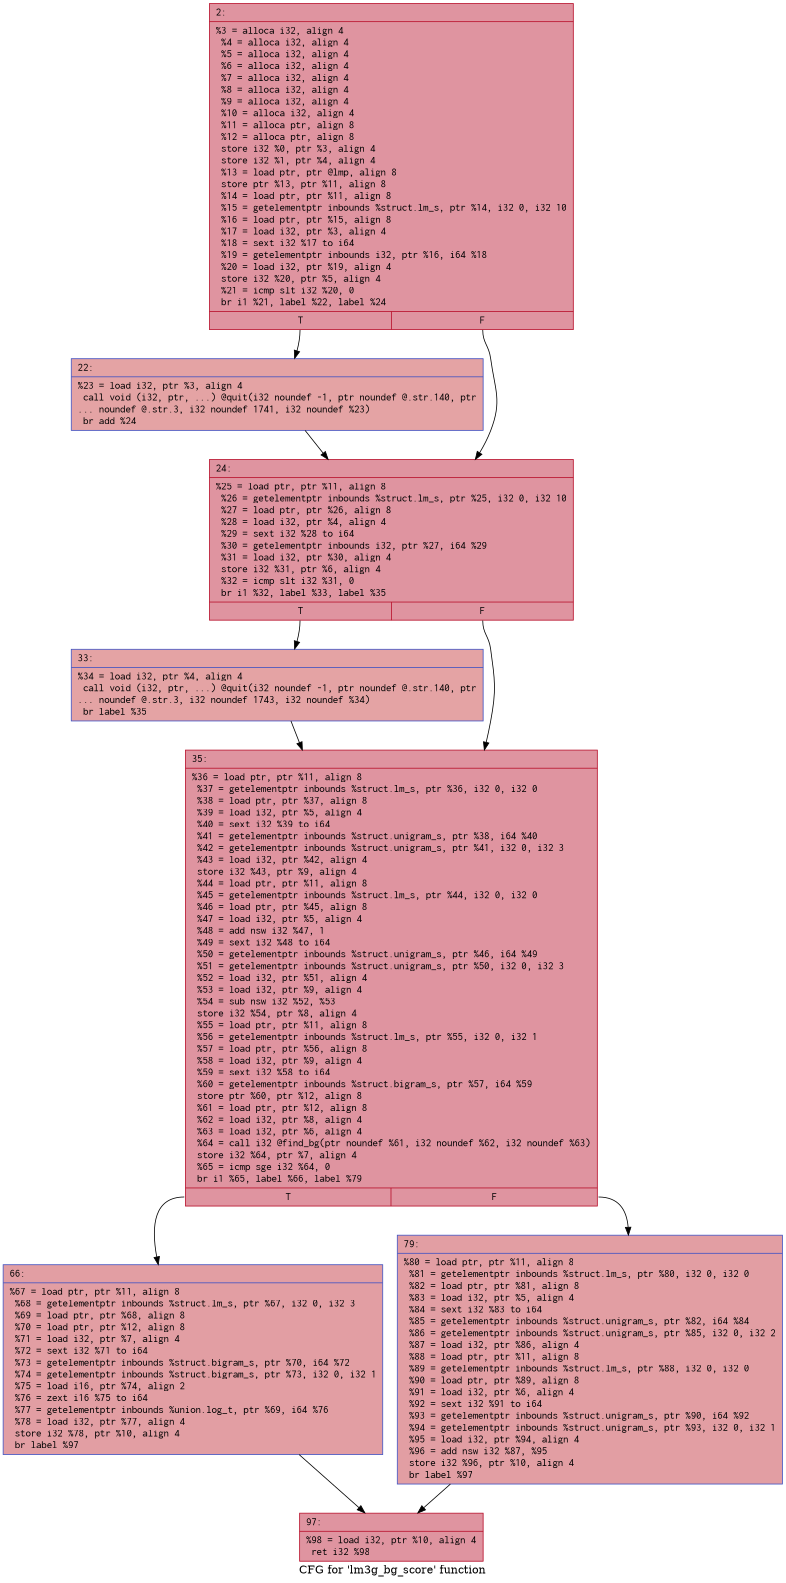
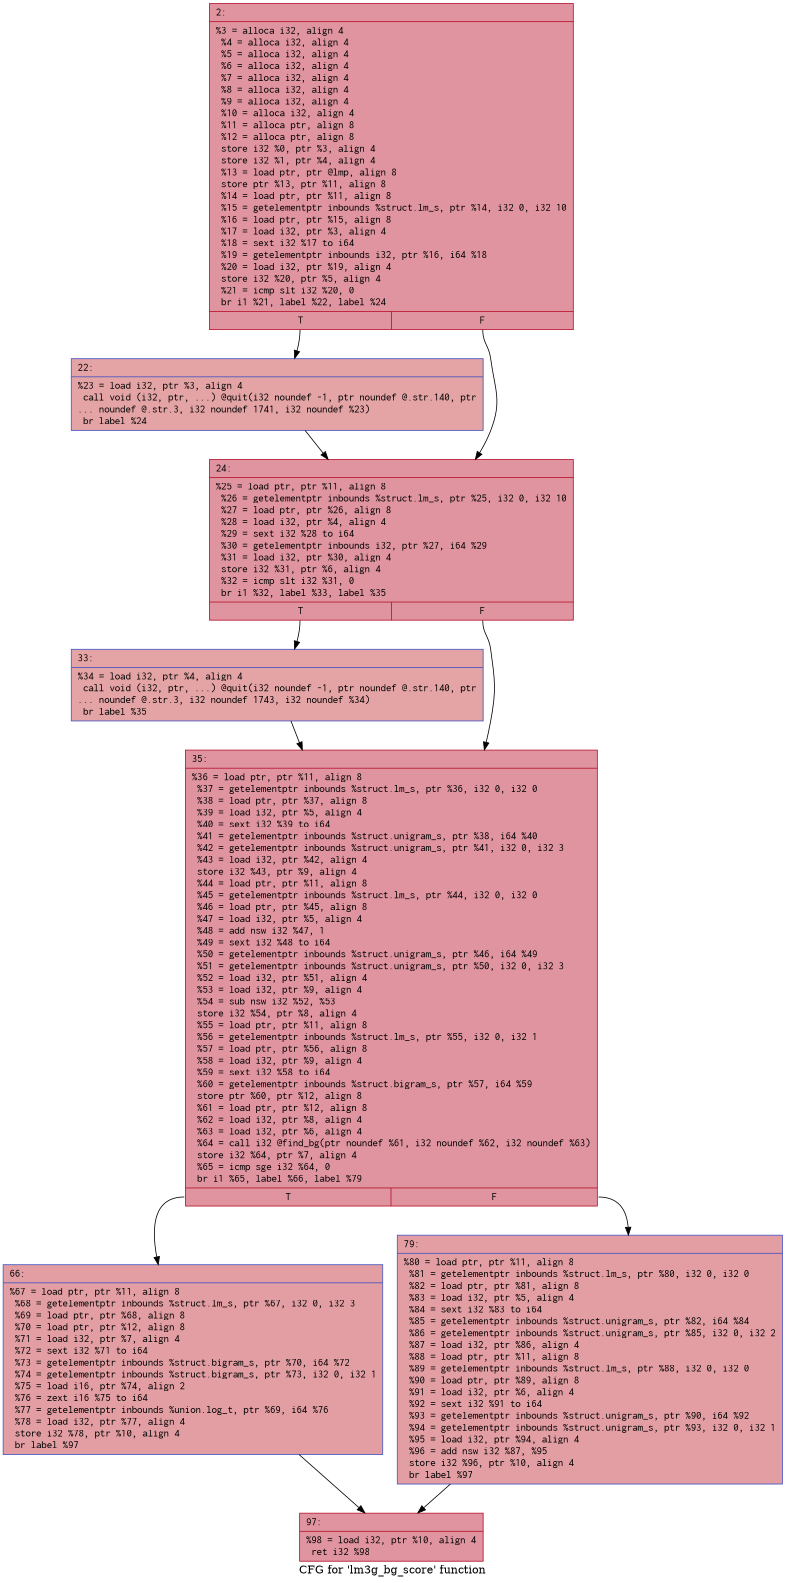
(107, 421) -> (112, 421)
